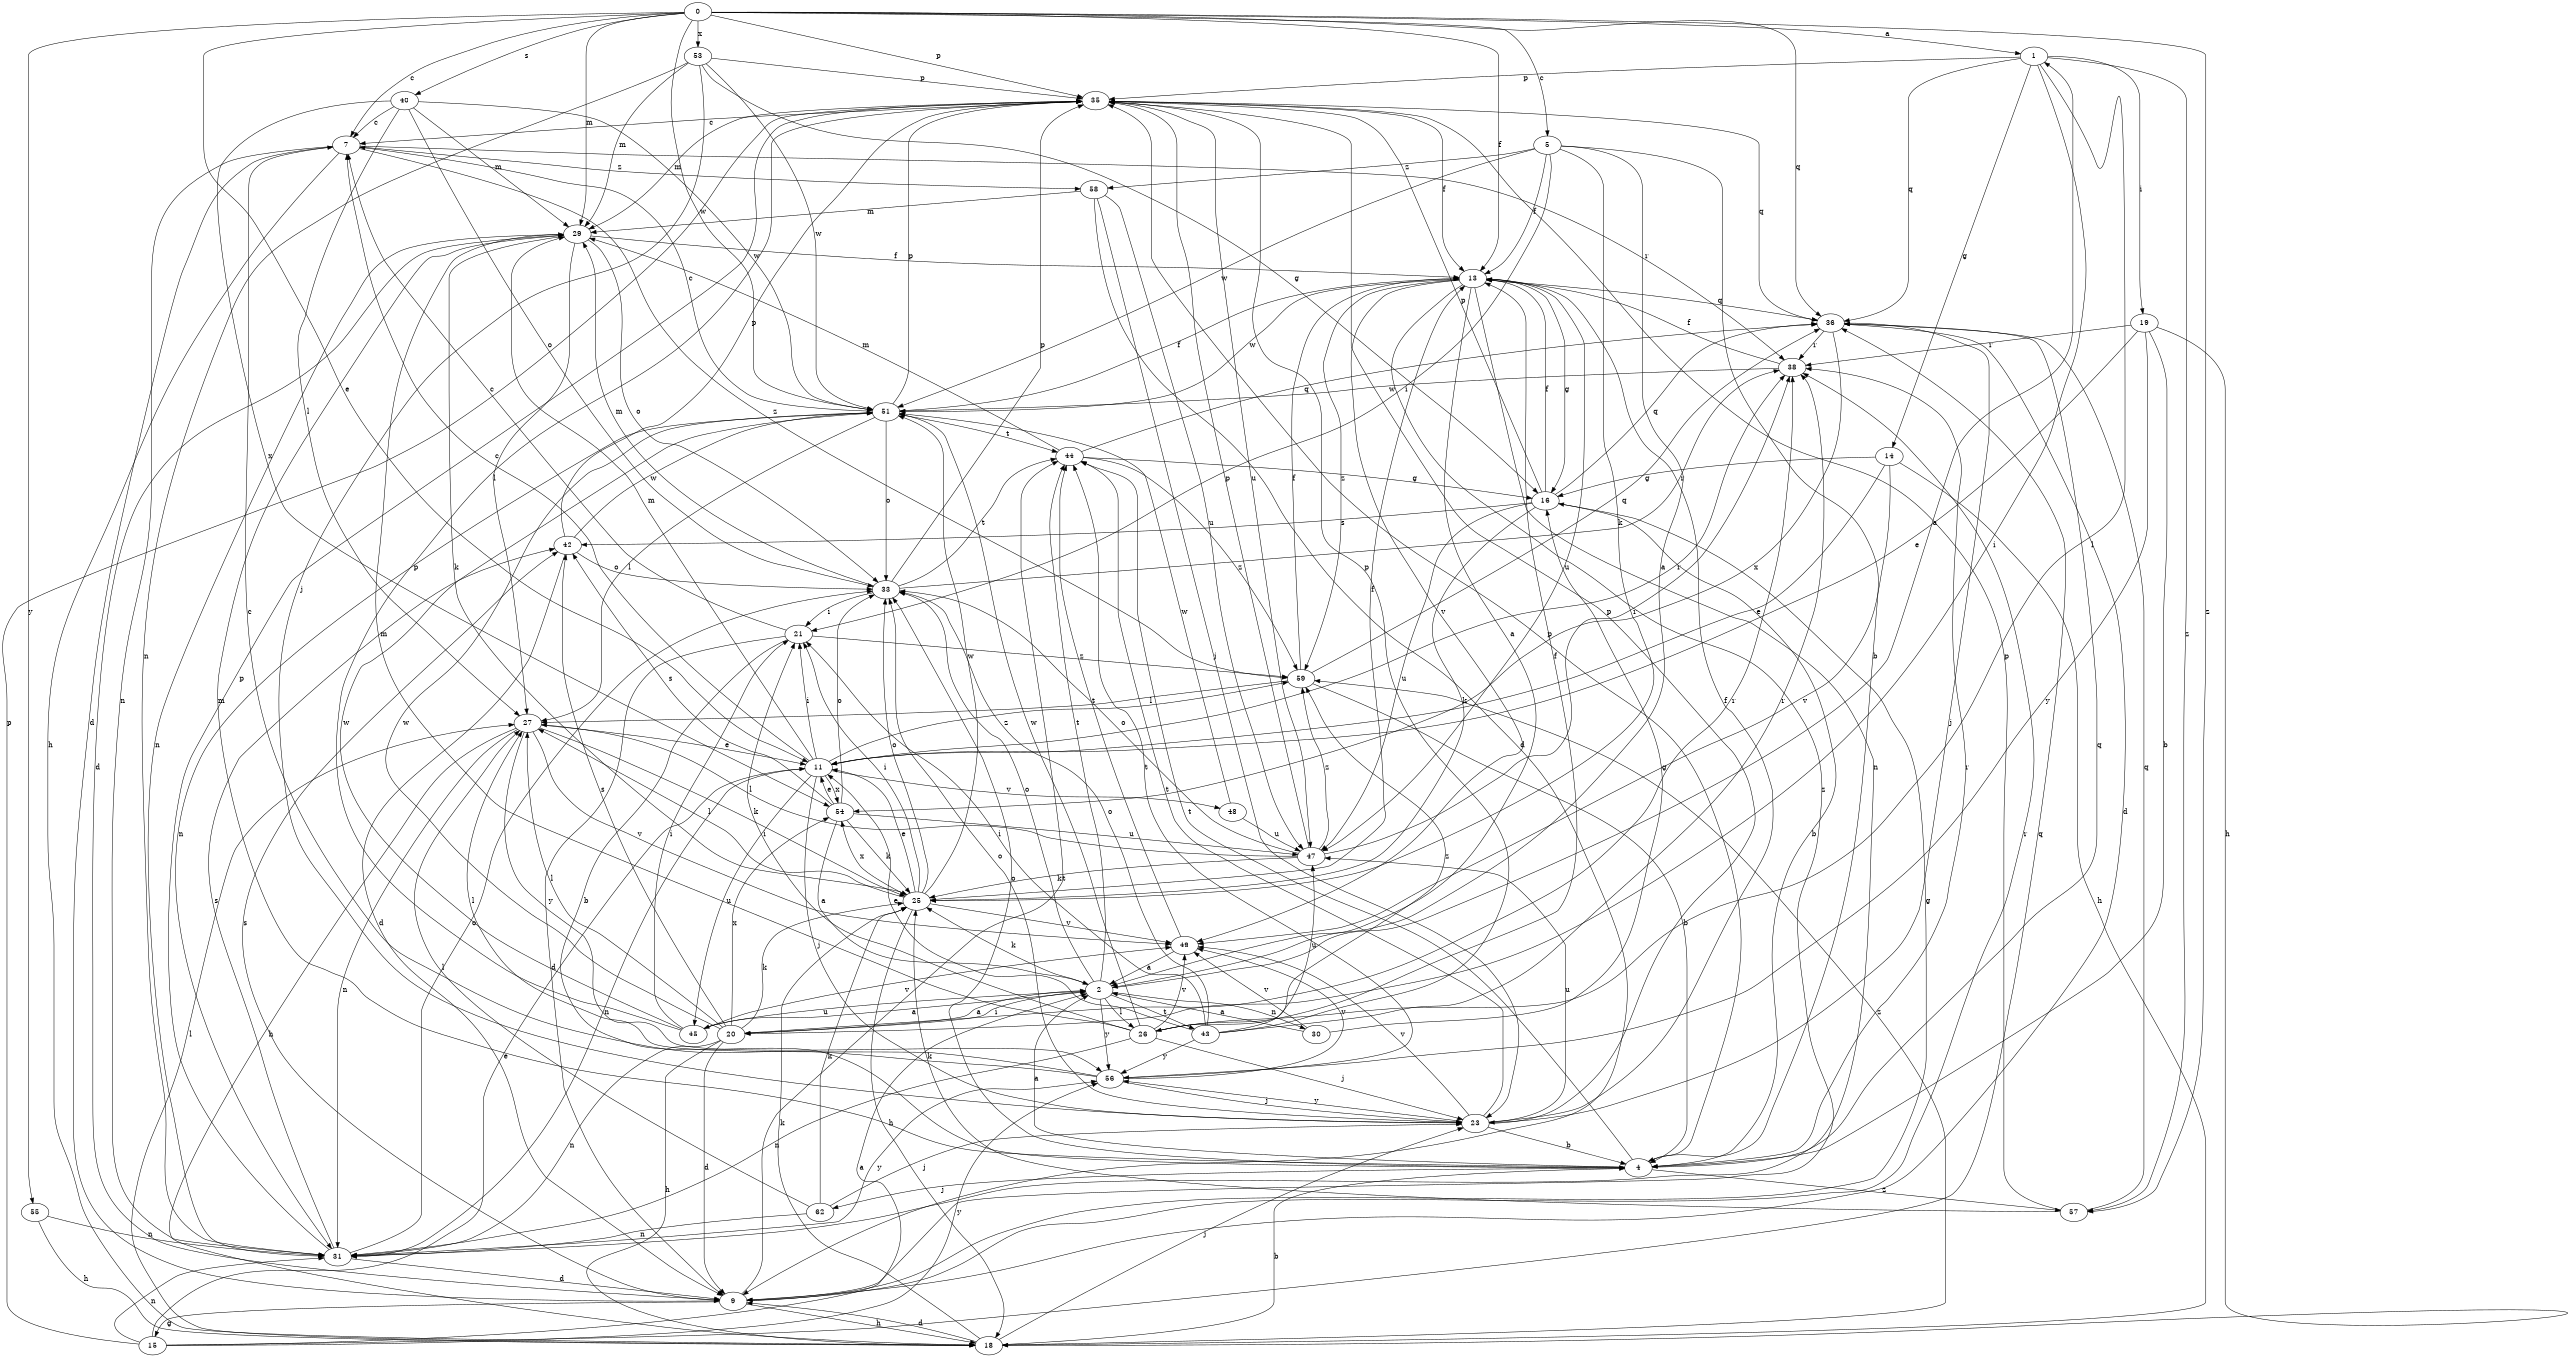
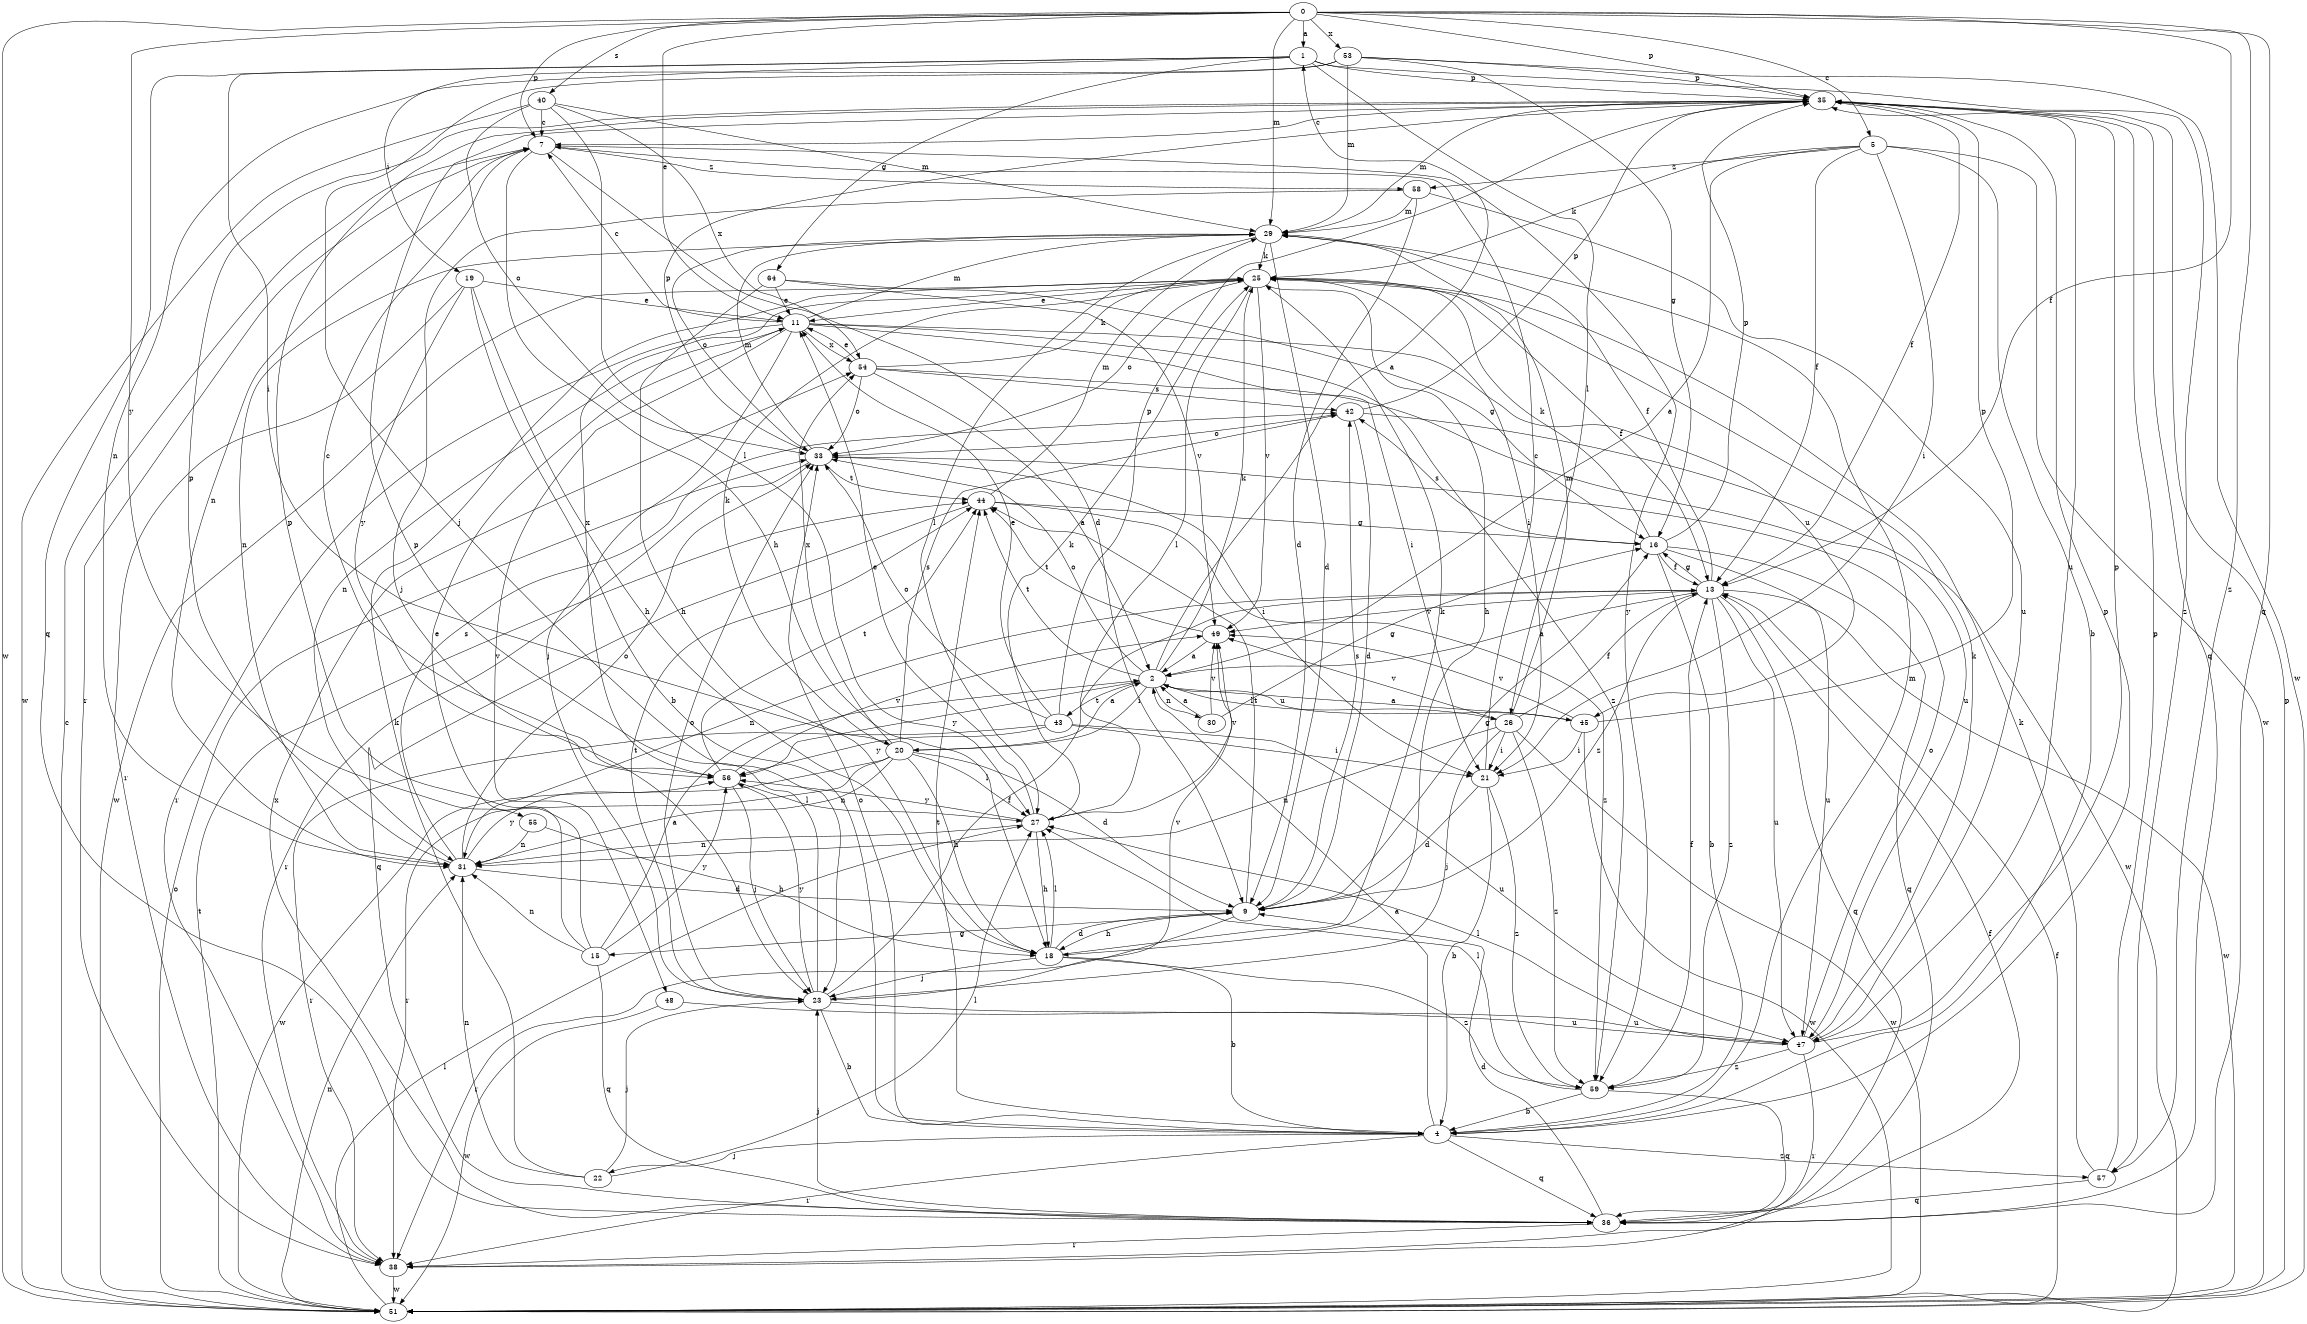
(412, 78) -> (536, 78)
(1022, 265) -> (1574, 317)
(775, 412) -> (1629, 612)
(1889, 456) -> (772, 279)
(864, 870) -> (721, 338)
(820, 1212) -> (598, 1179)
